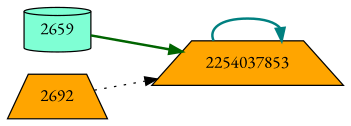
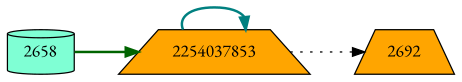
(57, 30) -> (41, 52)
(120, 86) -> (321, 52)
